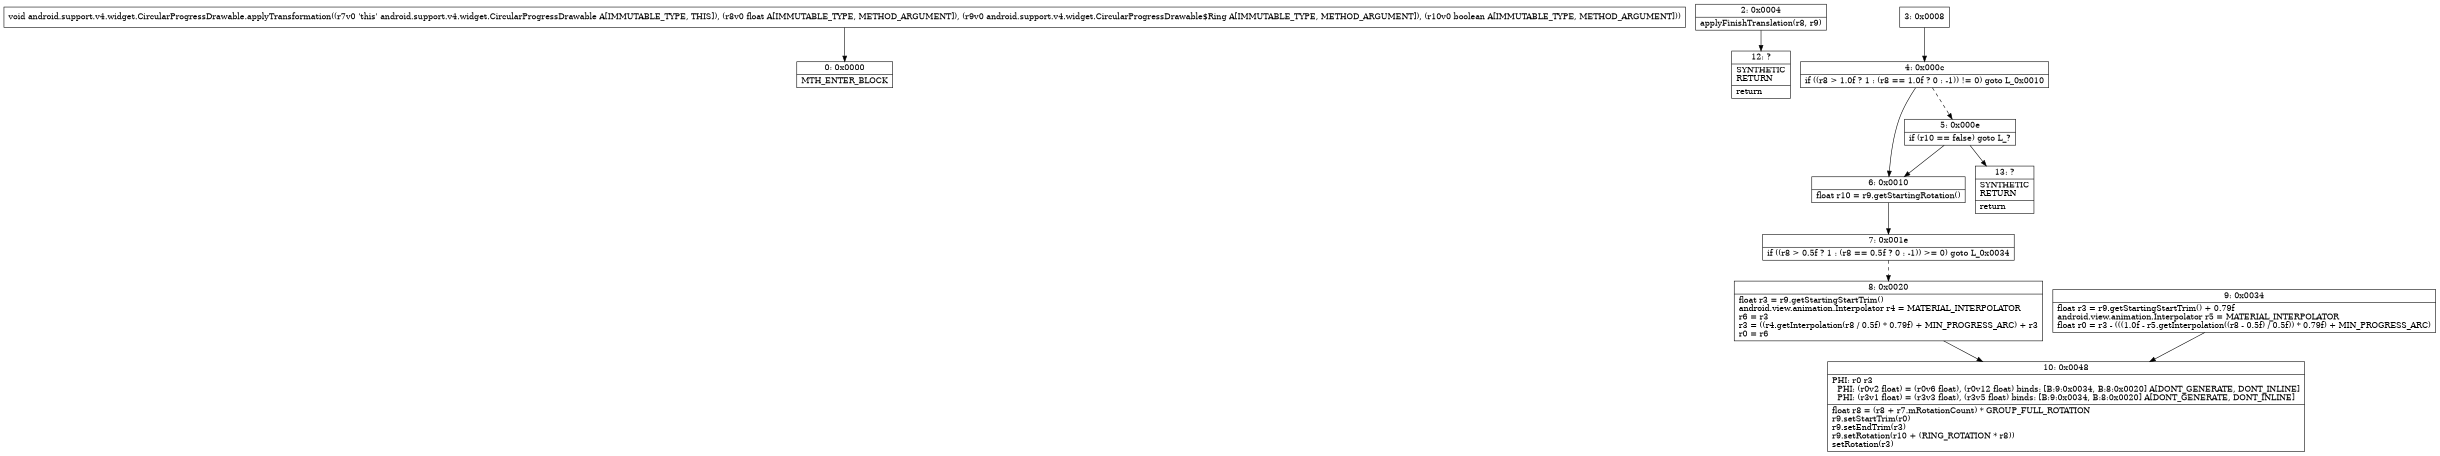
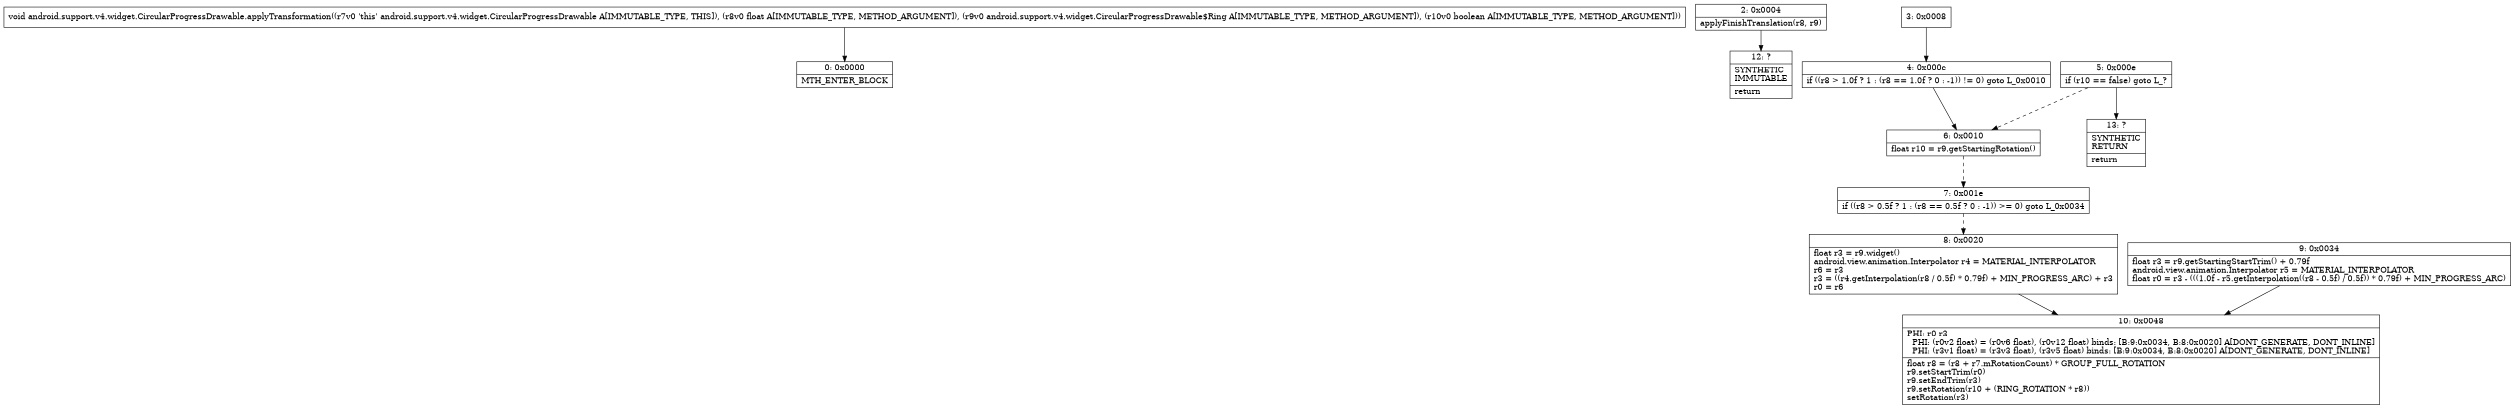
(1755, 79) -> (1761, 79)
(1941, 101) -> none
(1926, 159) -> (2043, 108)
(1888, 216) -> (1963, 169)
(1811, 300) -> (1857, 253)
